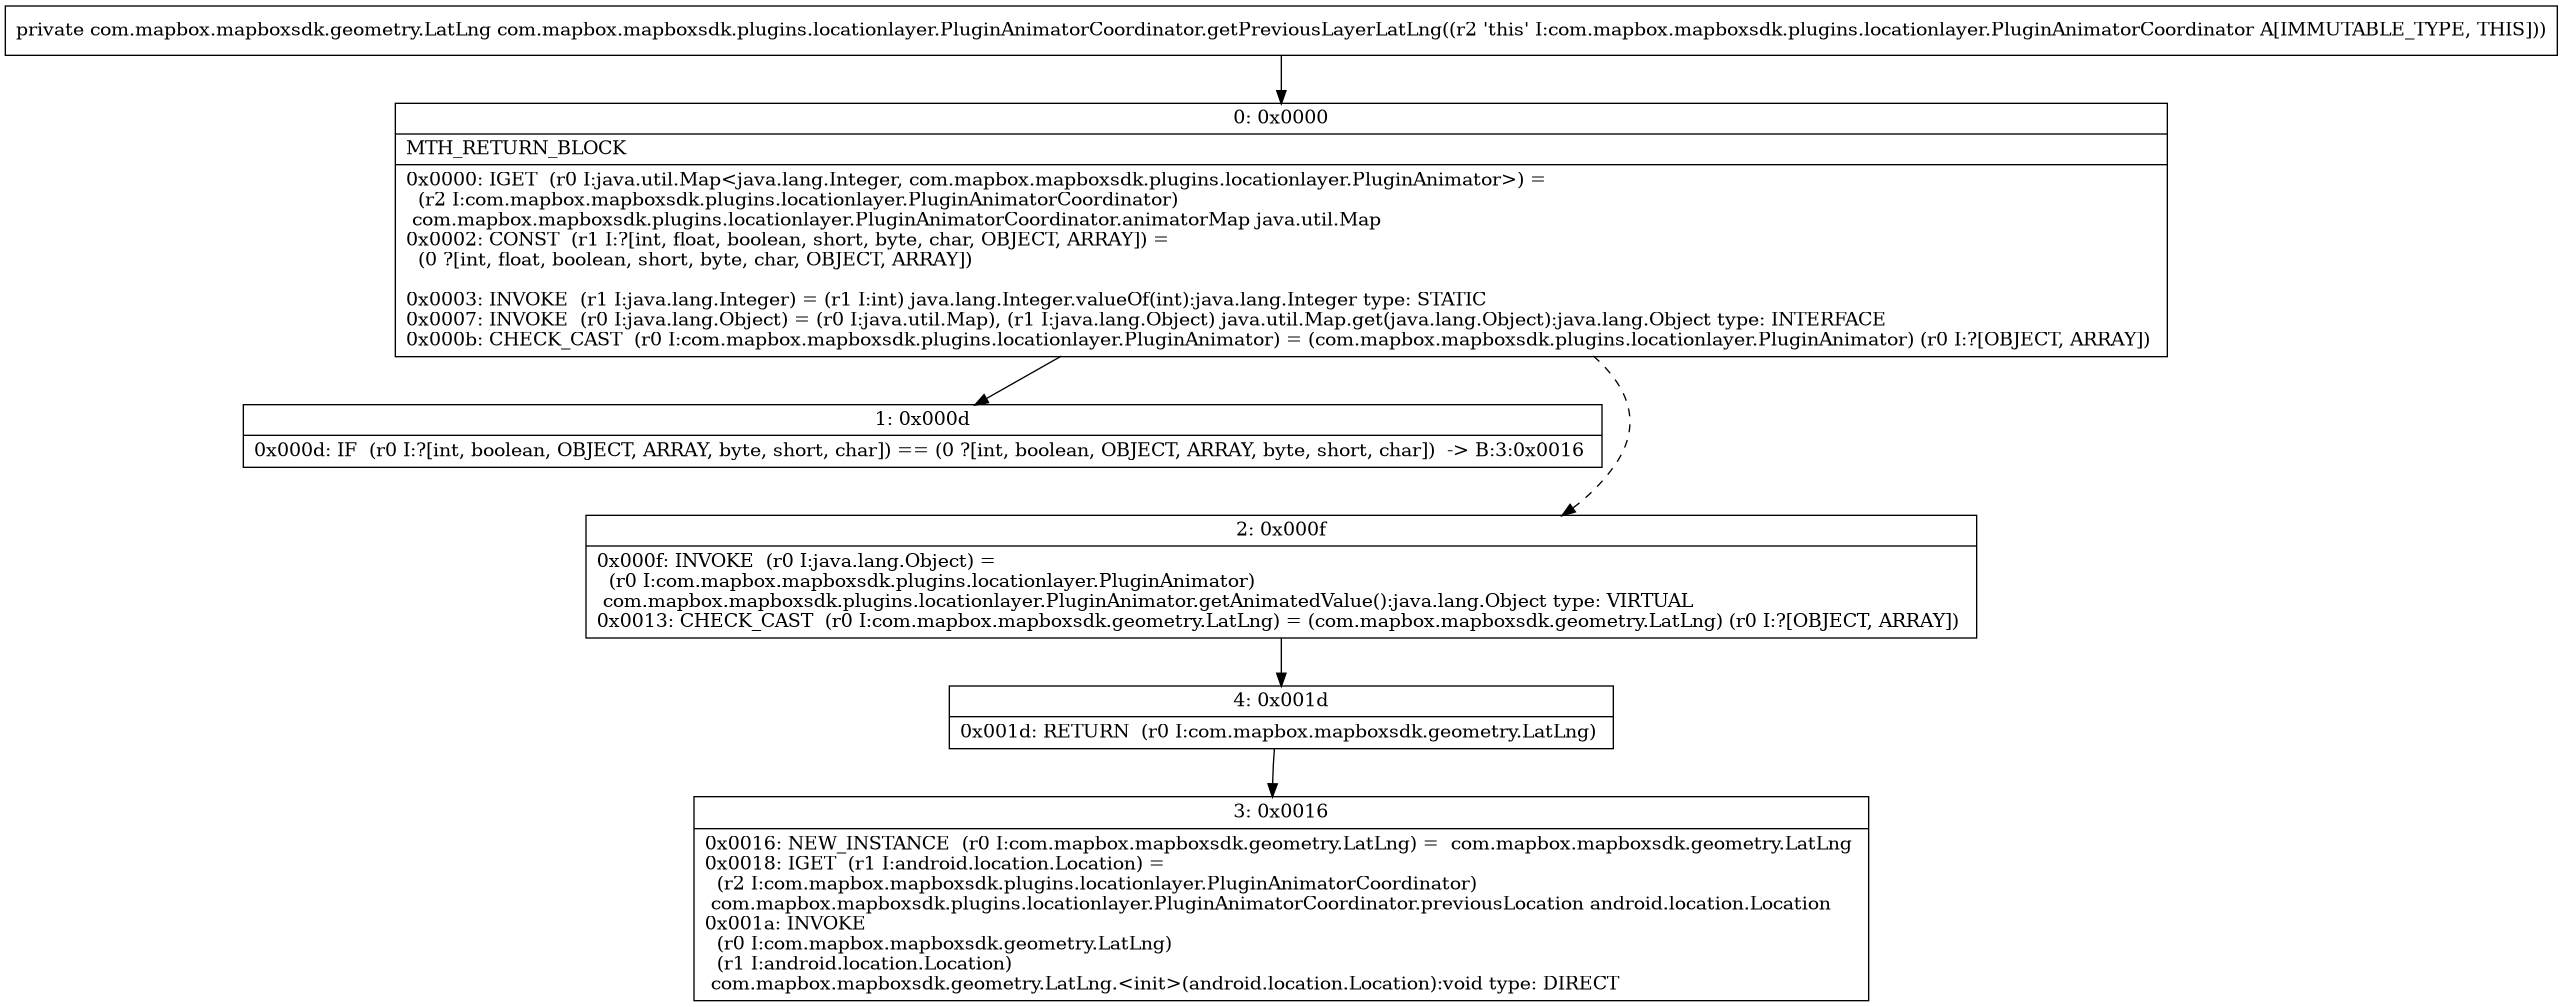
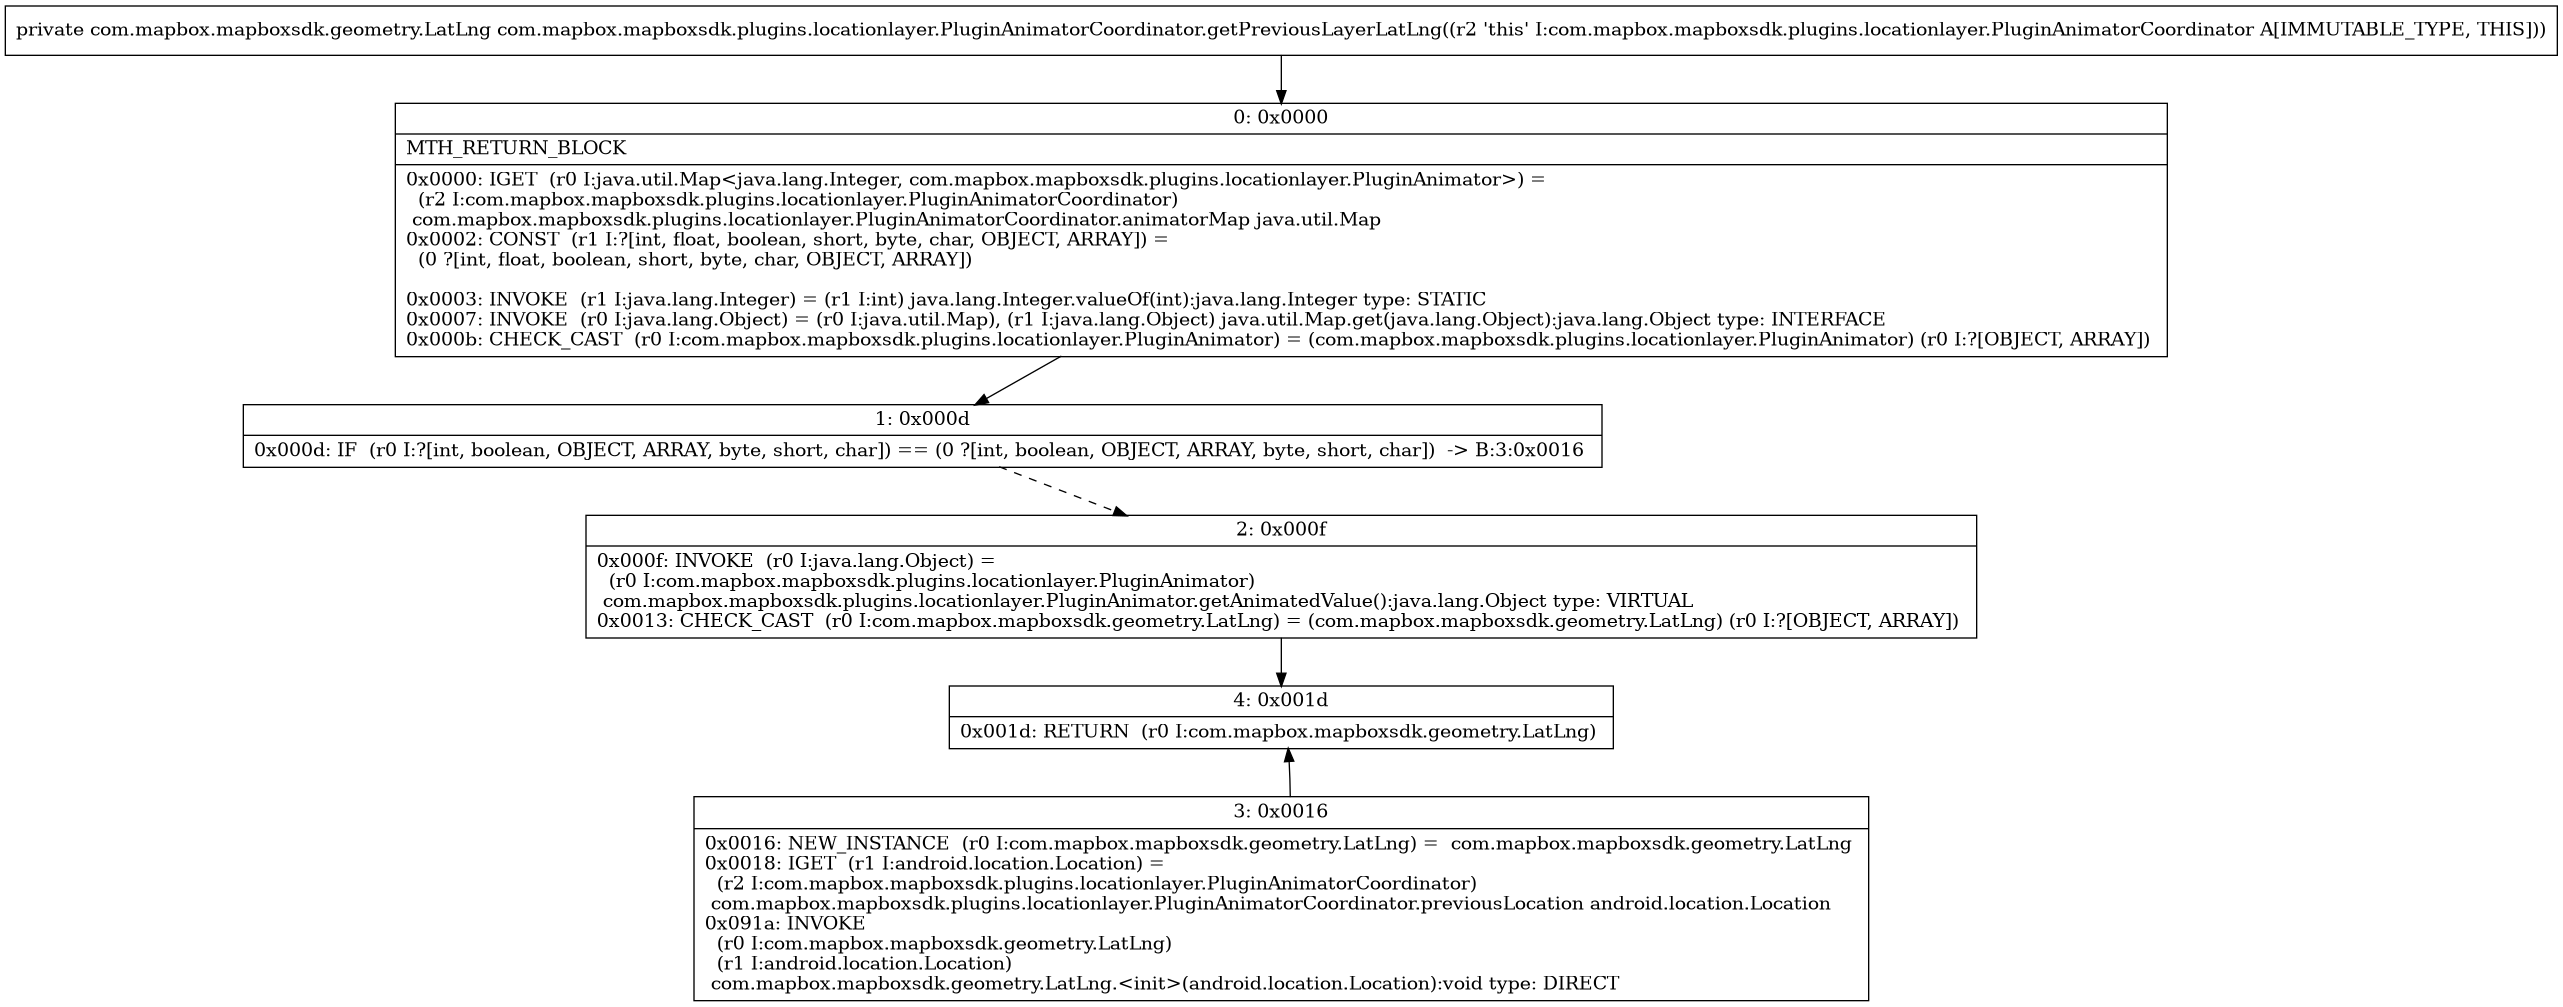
(1628, 436) -> (1057, 489)
(1273, 766) -> (1290, 779)
(791, 924) -> (791, 924)
